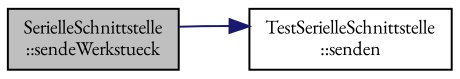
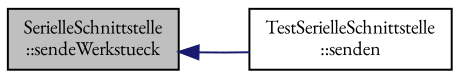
(204, 26) -> (224, 53)
